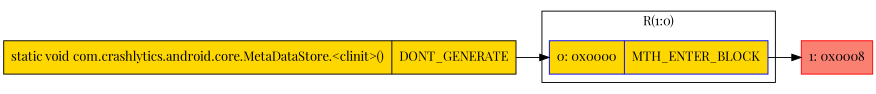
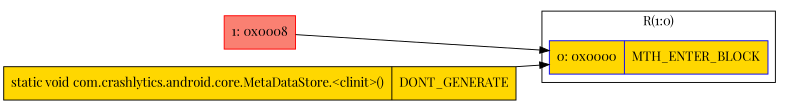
(781, 57) -> (418, 42)
